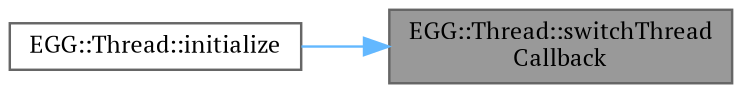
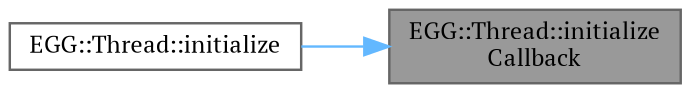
(561, 47) -> (535, 47)
